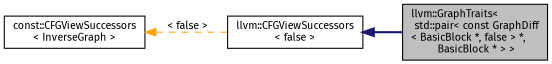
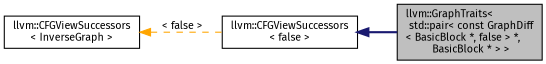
(75, 32) -> (72, 32)
